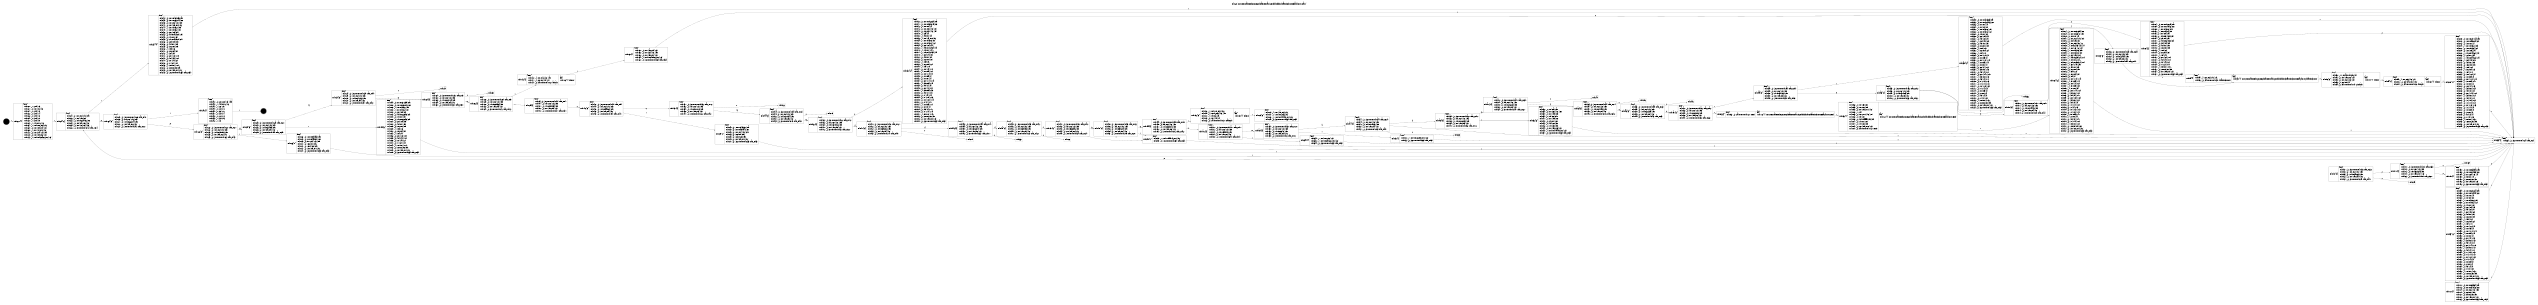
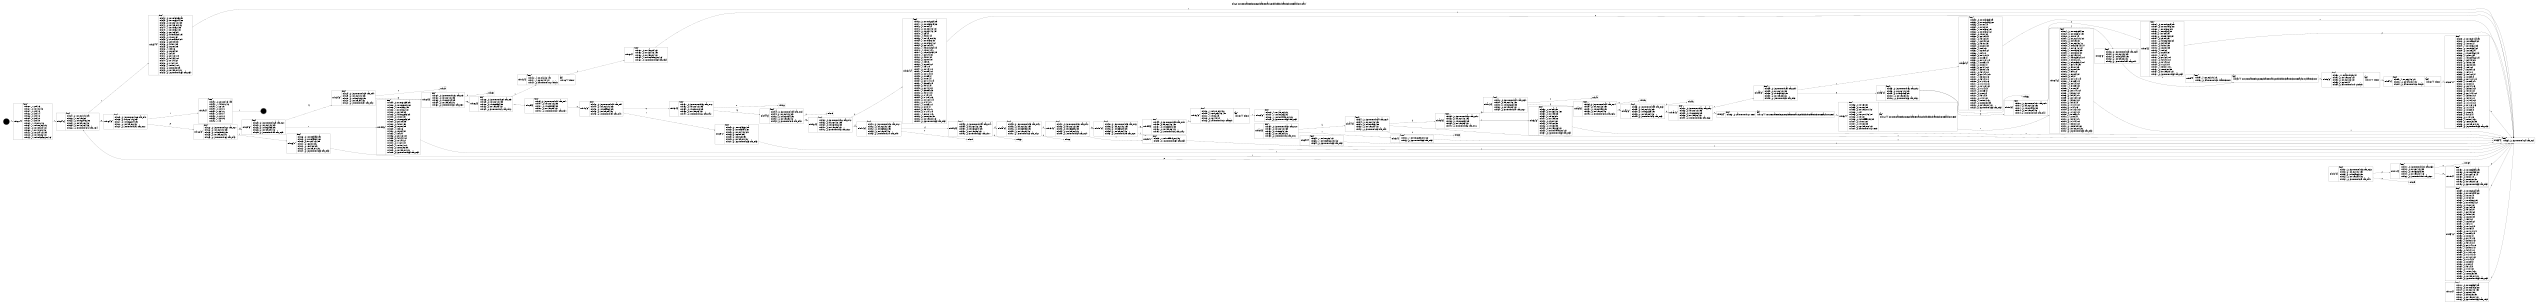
(1220, 132) -> none
